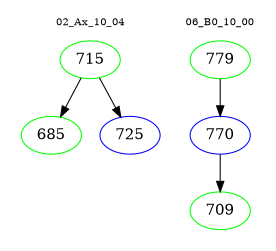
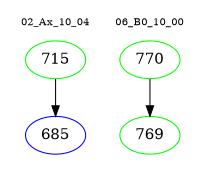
(220, 60) -> none
(51, 135) -> (56, 135)
(130, 135) -> none
(220, 135) -> (150, 60)
(220, 211) -> (150, 135)
